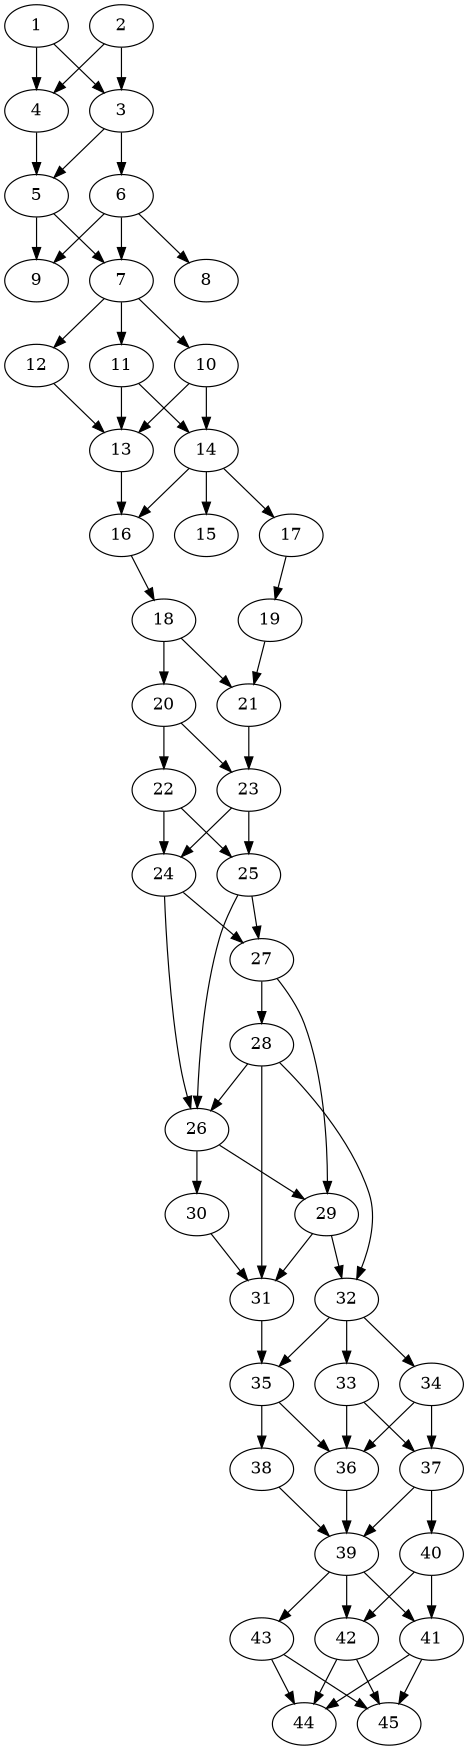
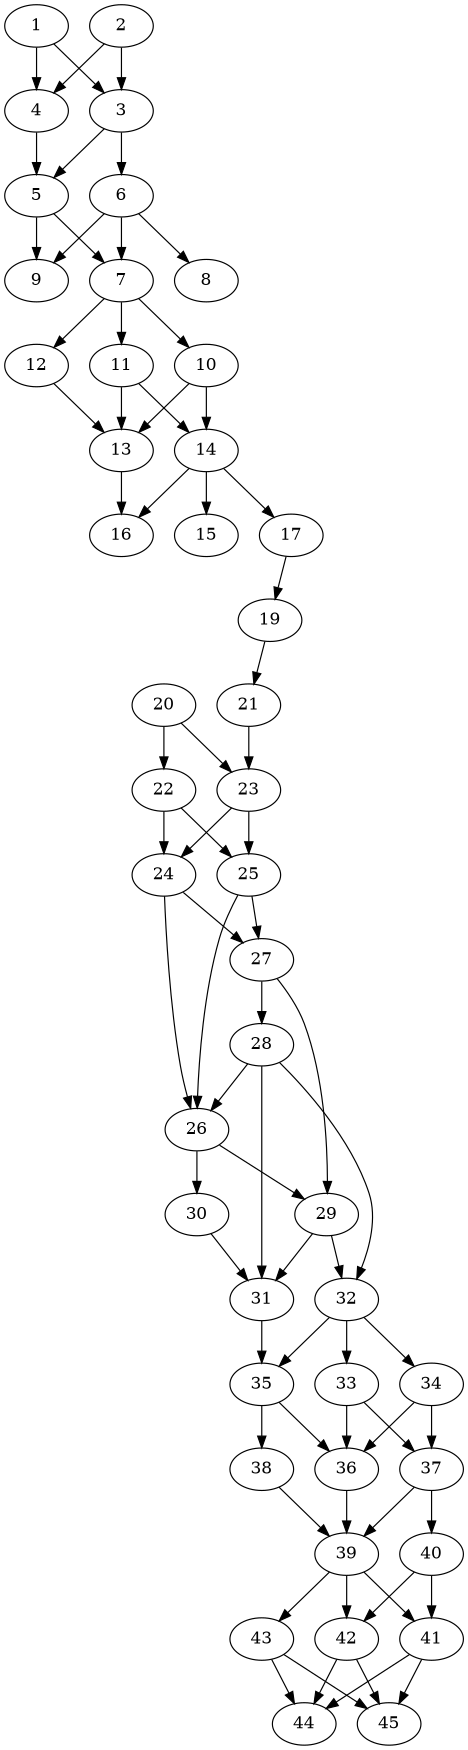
(164, 620) -> none
